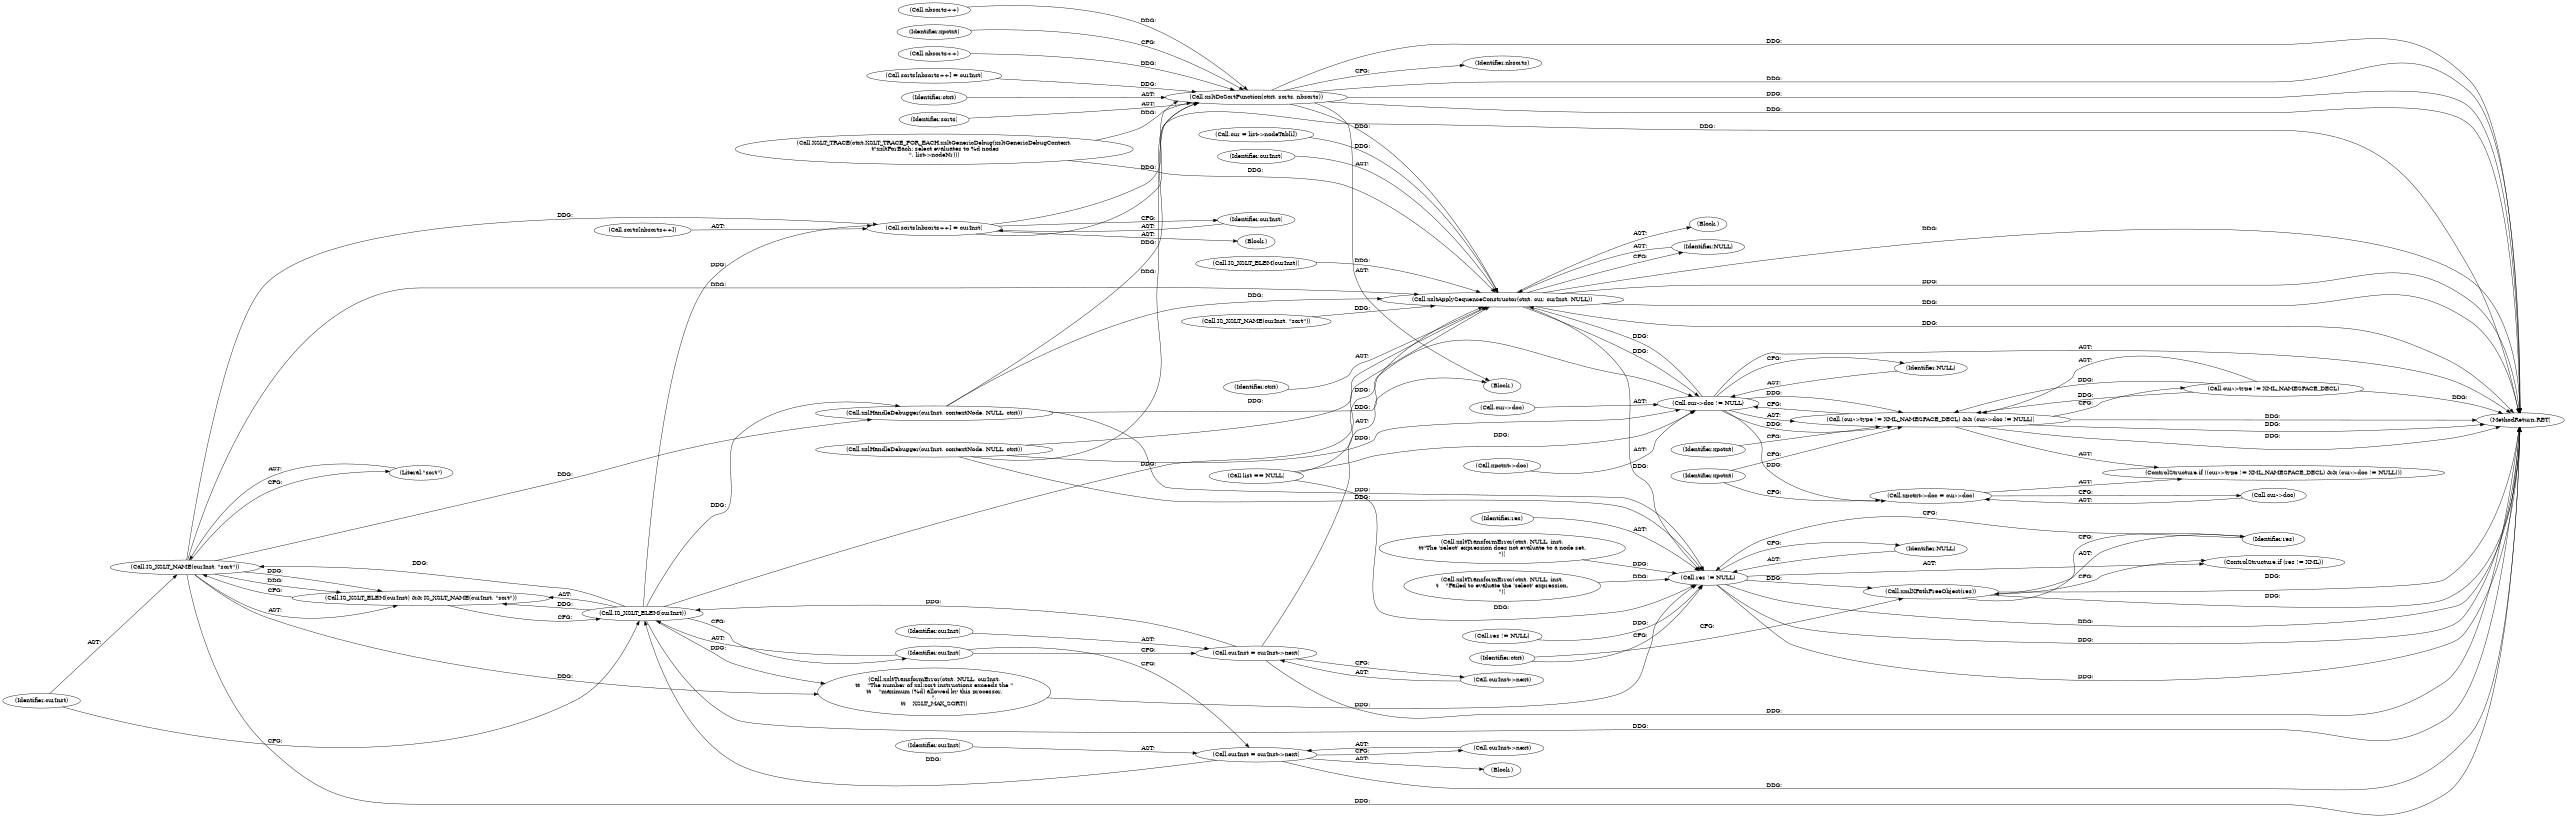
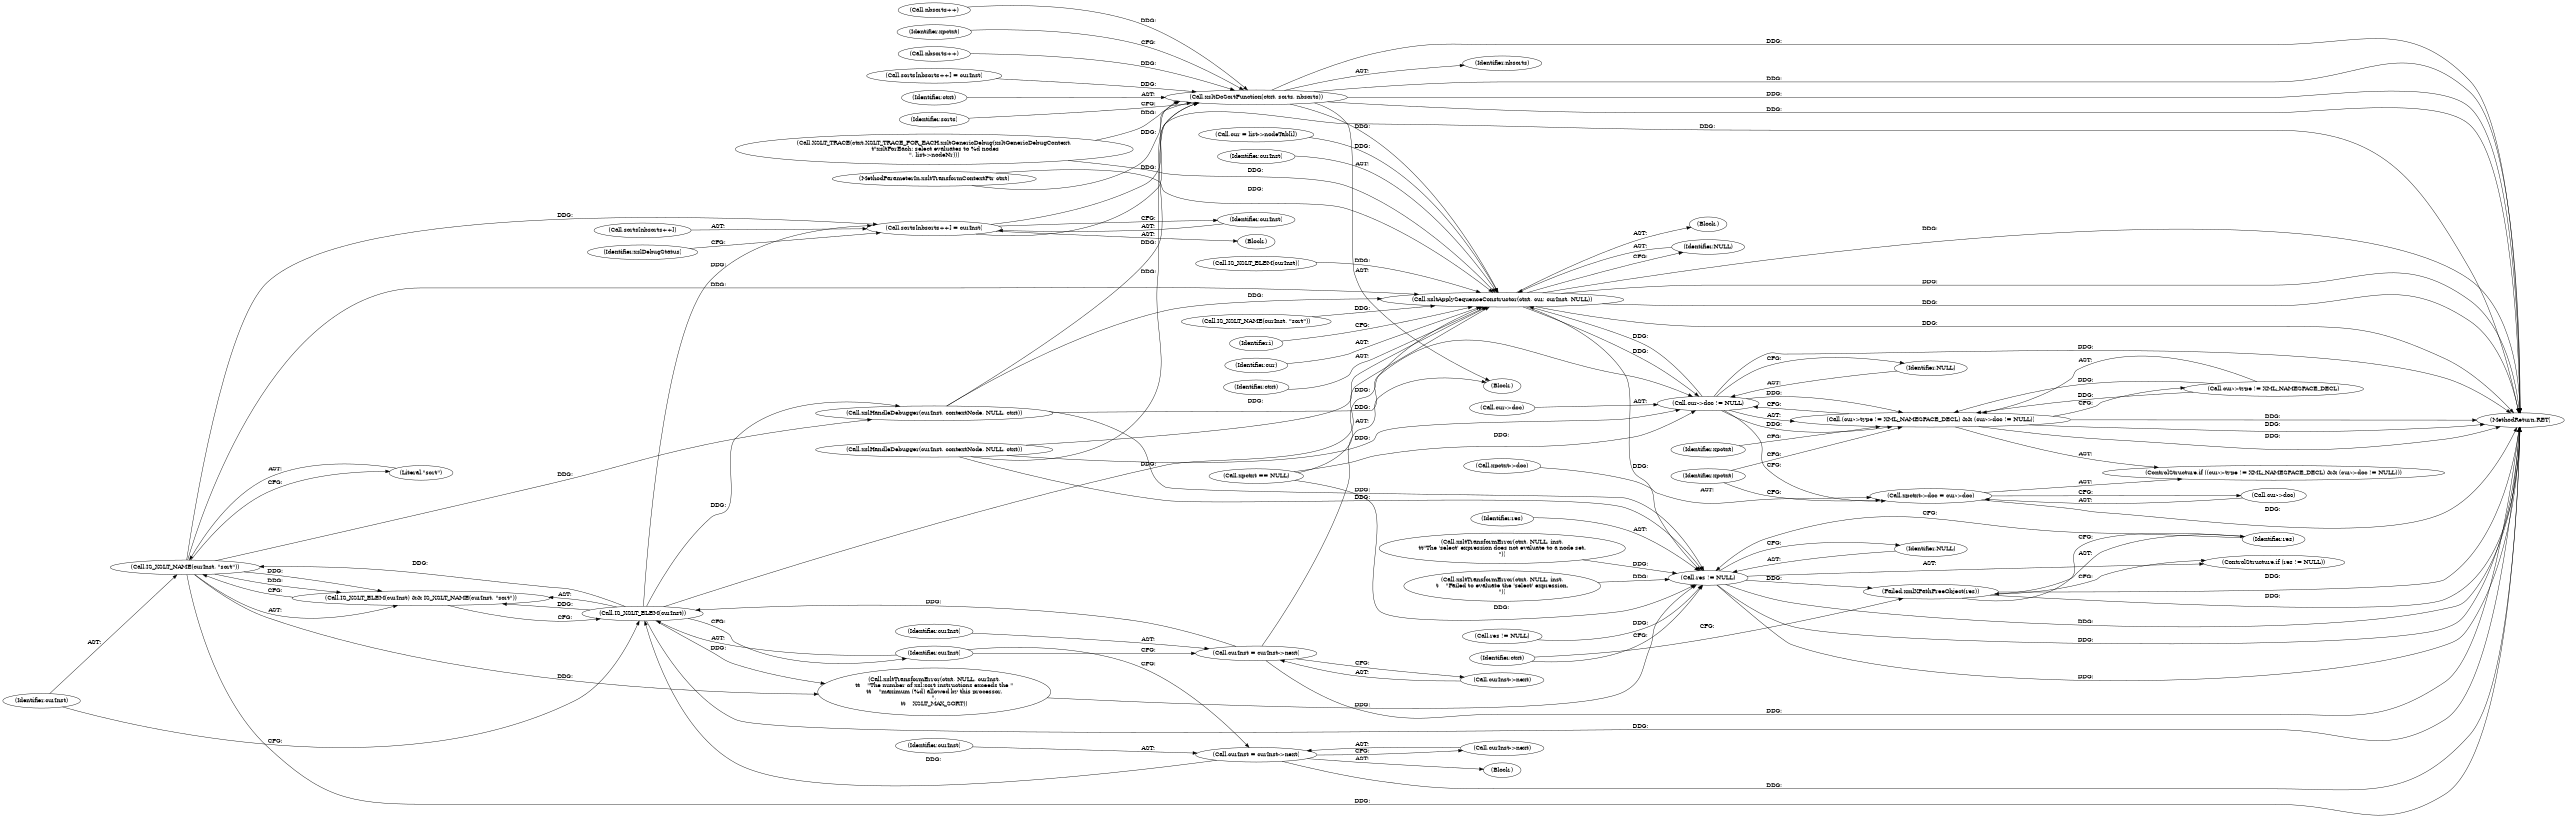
(1363, 71) -> (1363, 71)
(1149, 104) -> (1149, 104)
none -> (934, 179)
none -> (643, 252)
none -> (1256, 344)
(2087, 347) -> (2087, 347)
none -> (1256, 365)
(2430, 398) -> (2268, 526)
(1775, 465) -> (1775, 465)
(1621, 467) -> (1701, 503)
(1256, 476) -> (1256, 476)
(2274, 563) -> (2274, 563)
(1931, 592) -> (1931, 592)
